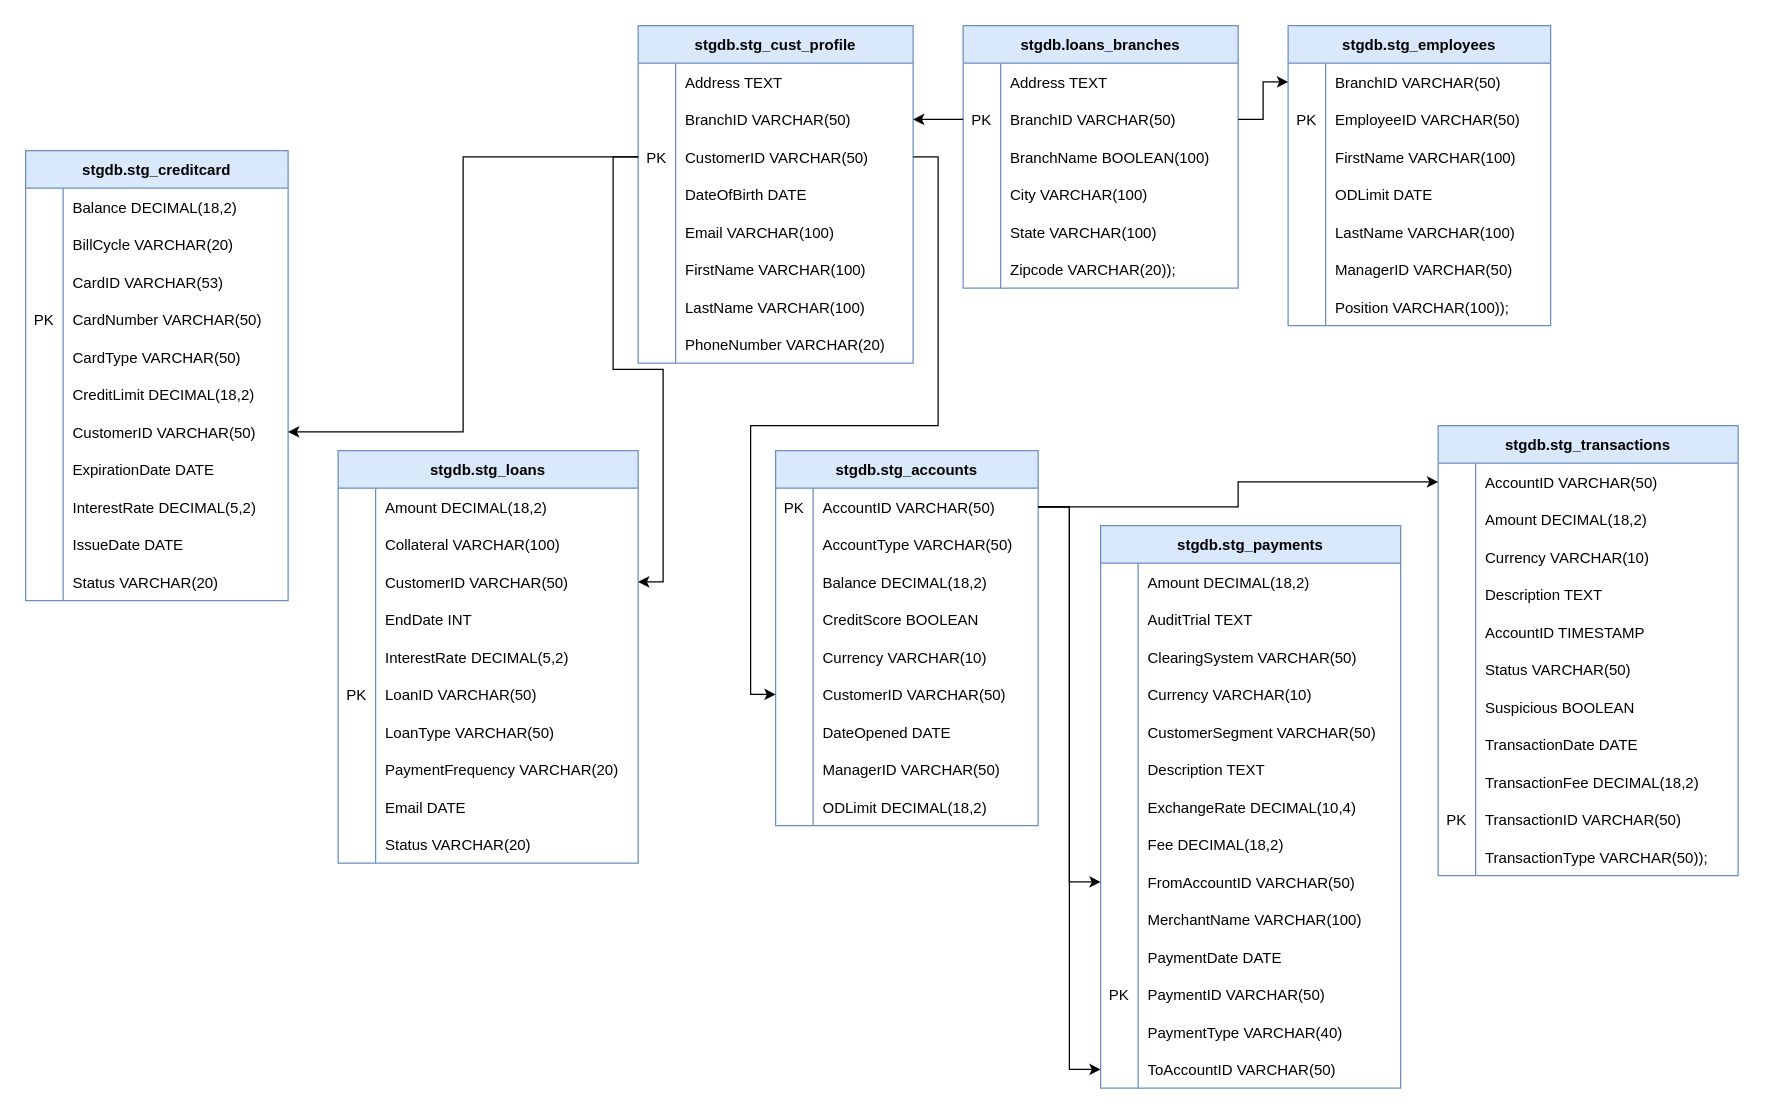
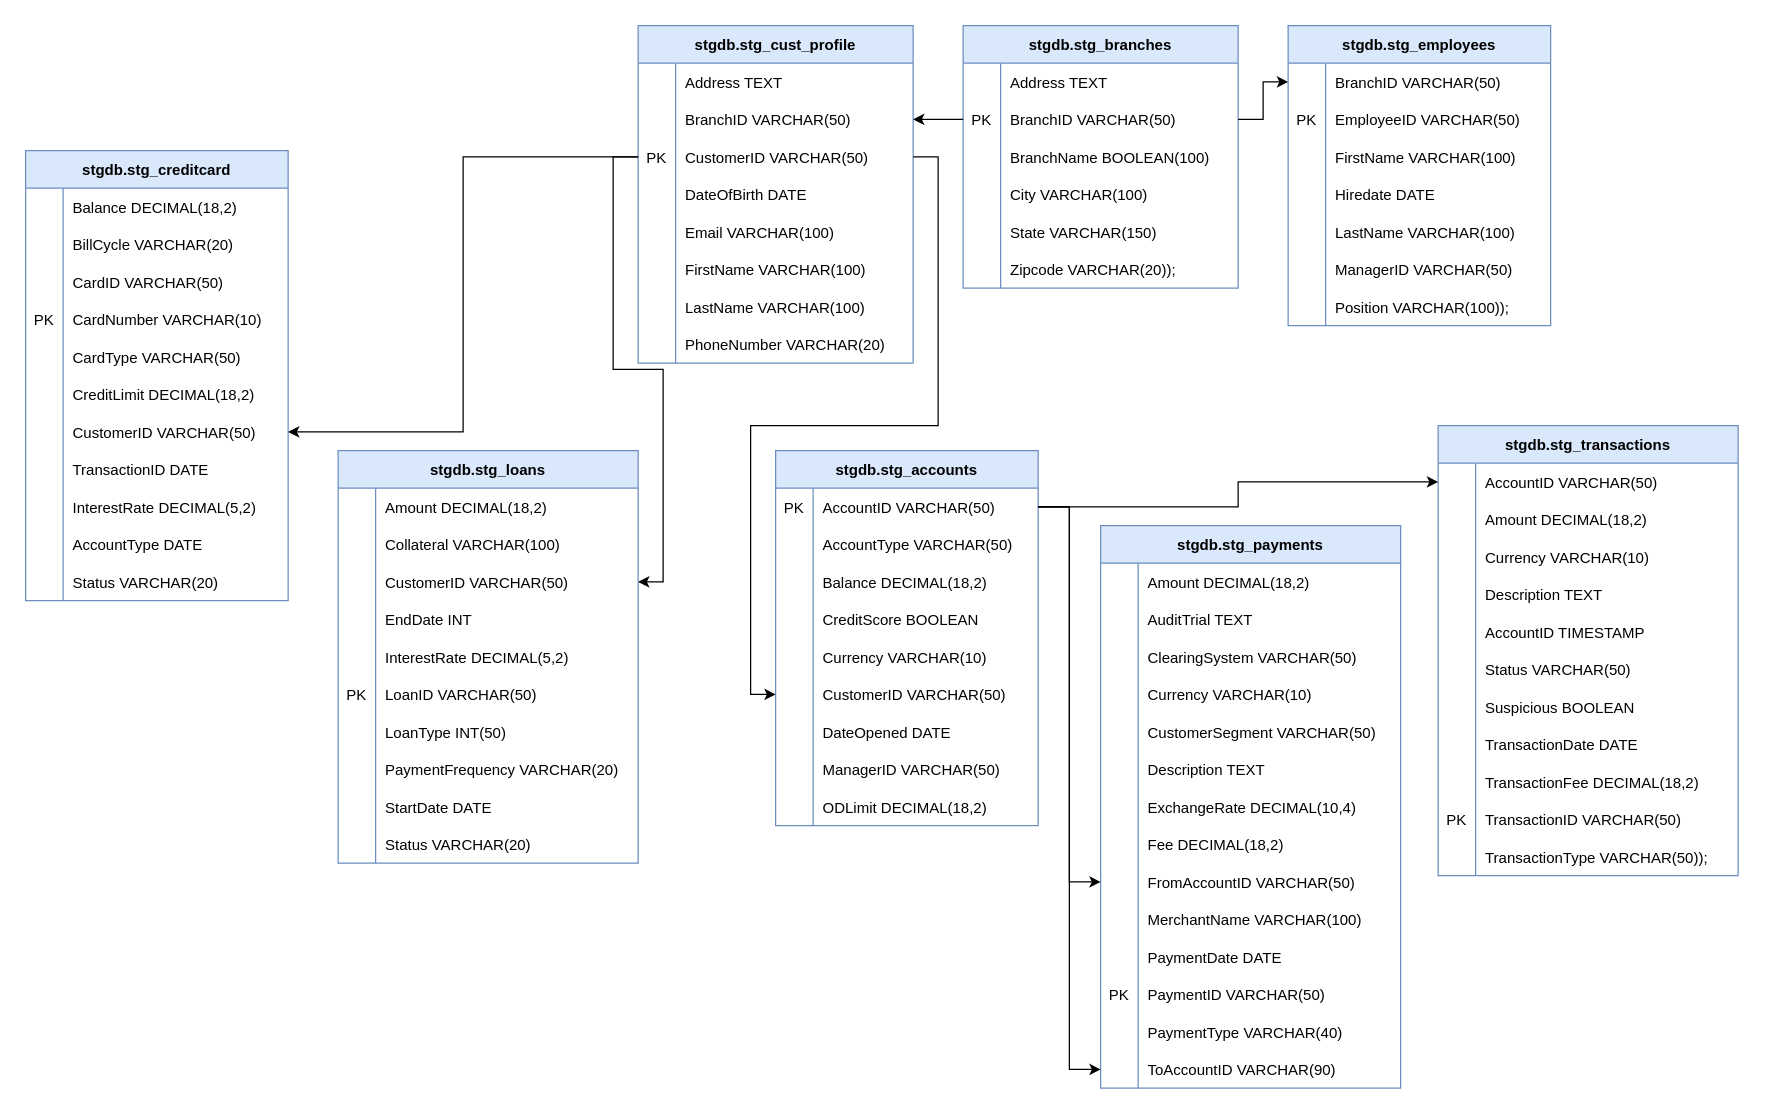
(1100, 45) -> (1100, 45)
(1380, 195) -> (1386, 195)
(1084, 233) -> (1084, 233)
(146, 283) -> (146, 283)
(163, 320) -> (163, 320)
(146, 470) -> (144, 470)
(129, 545) -> (138, 545)
(467, 733) -> (450, 733)
(421, 808) -> (442, 808)
(1242, 1070) -> (1242, 1070)
